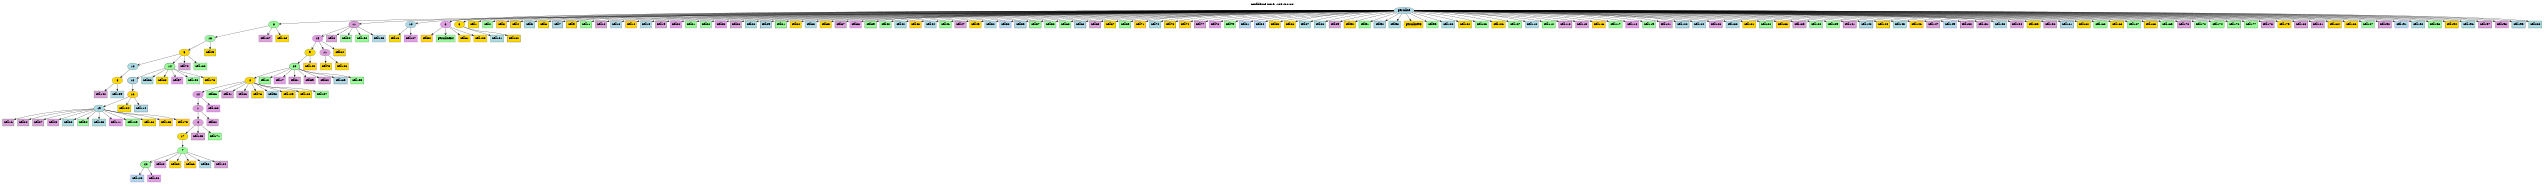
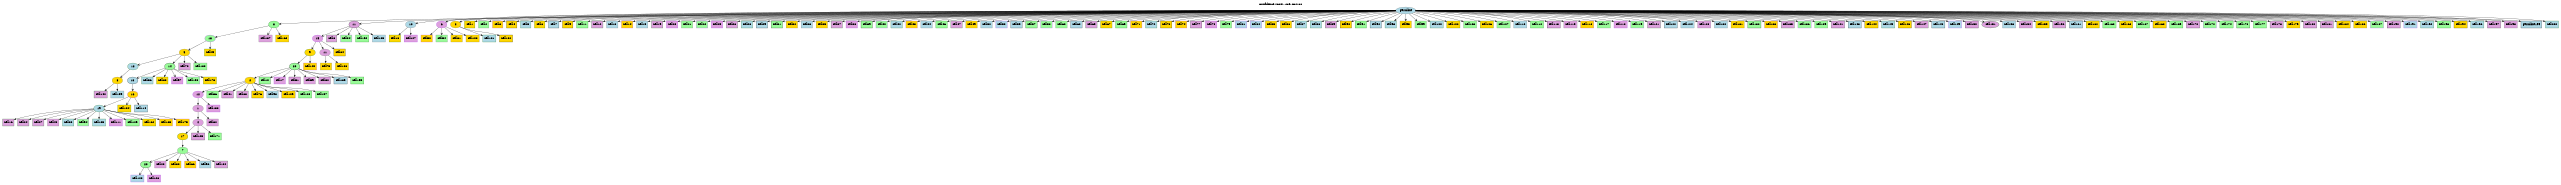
(1414, 24) -> (1406, 24)
(1917, 24) -> (1905, 24)
none -> (1938, 24)
(1984, 24) -> (1991, 24)
(2519, 24) -> (2531, 24)
(446, 38) -> (442, 38)
(305, 94) -> (305, 94)
